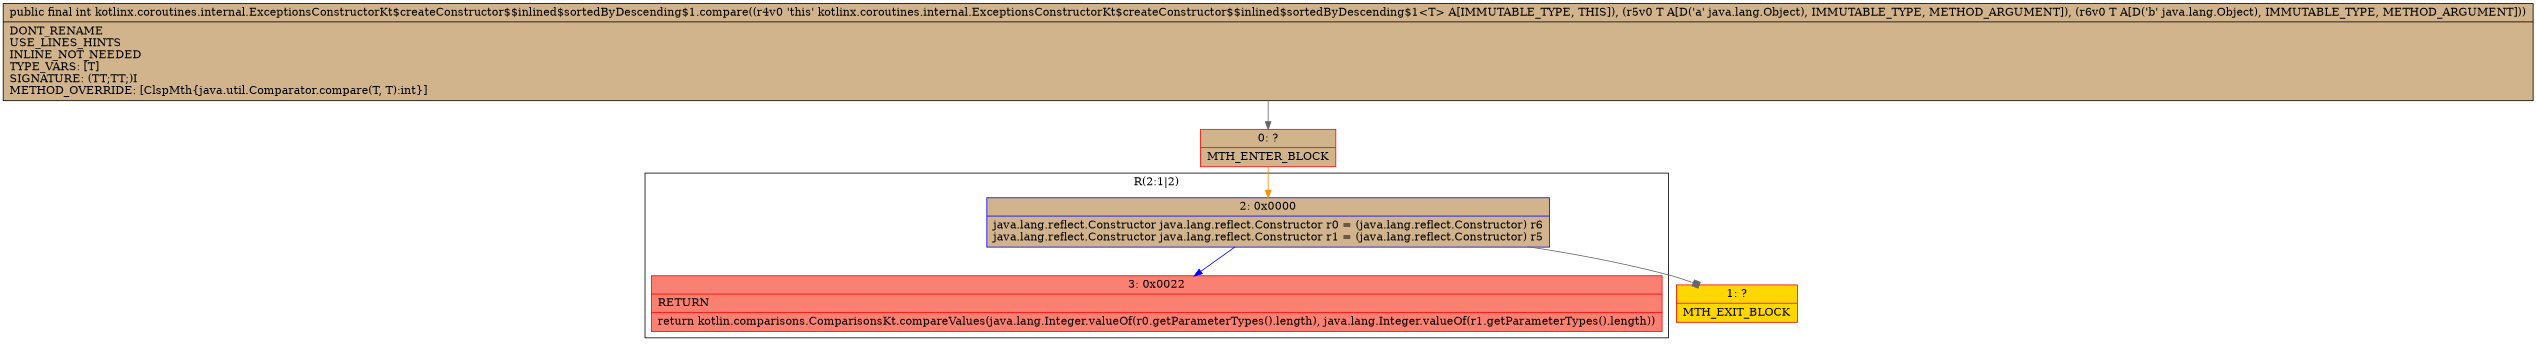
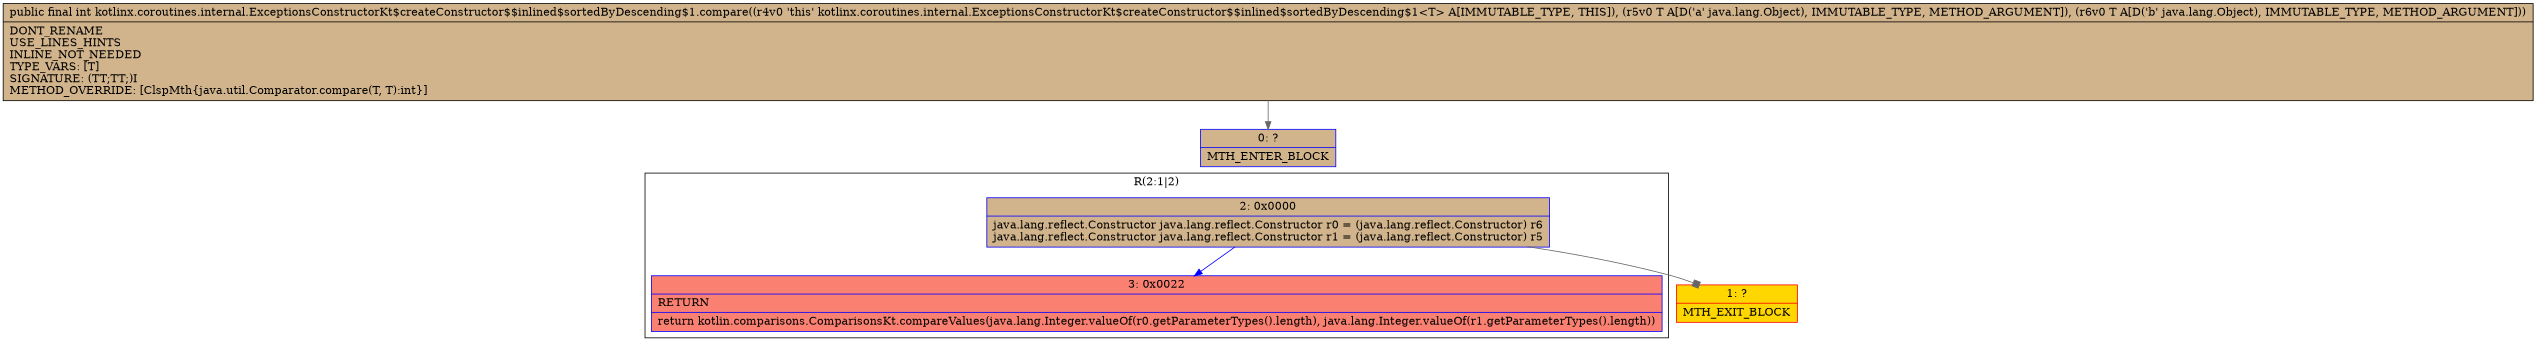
(1268, 148) -> (1268, 148)
(1268, 178) -> none
(1157, 304) -> (1157, 304)
